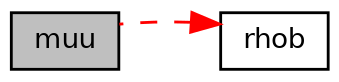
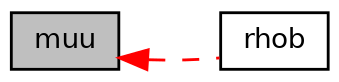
(155, 22) -> (184, 60)
